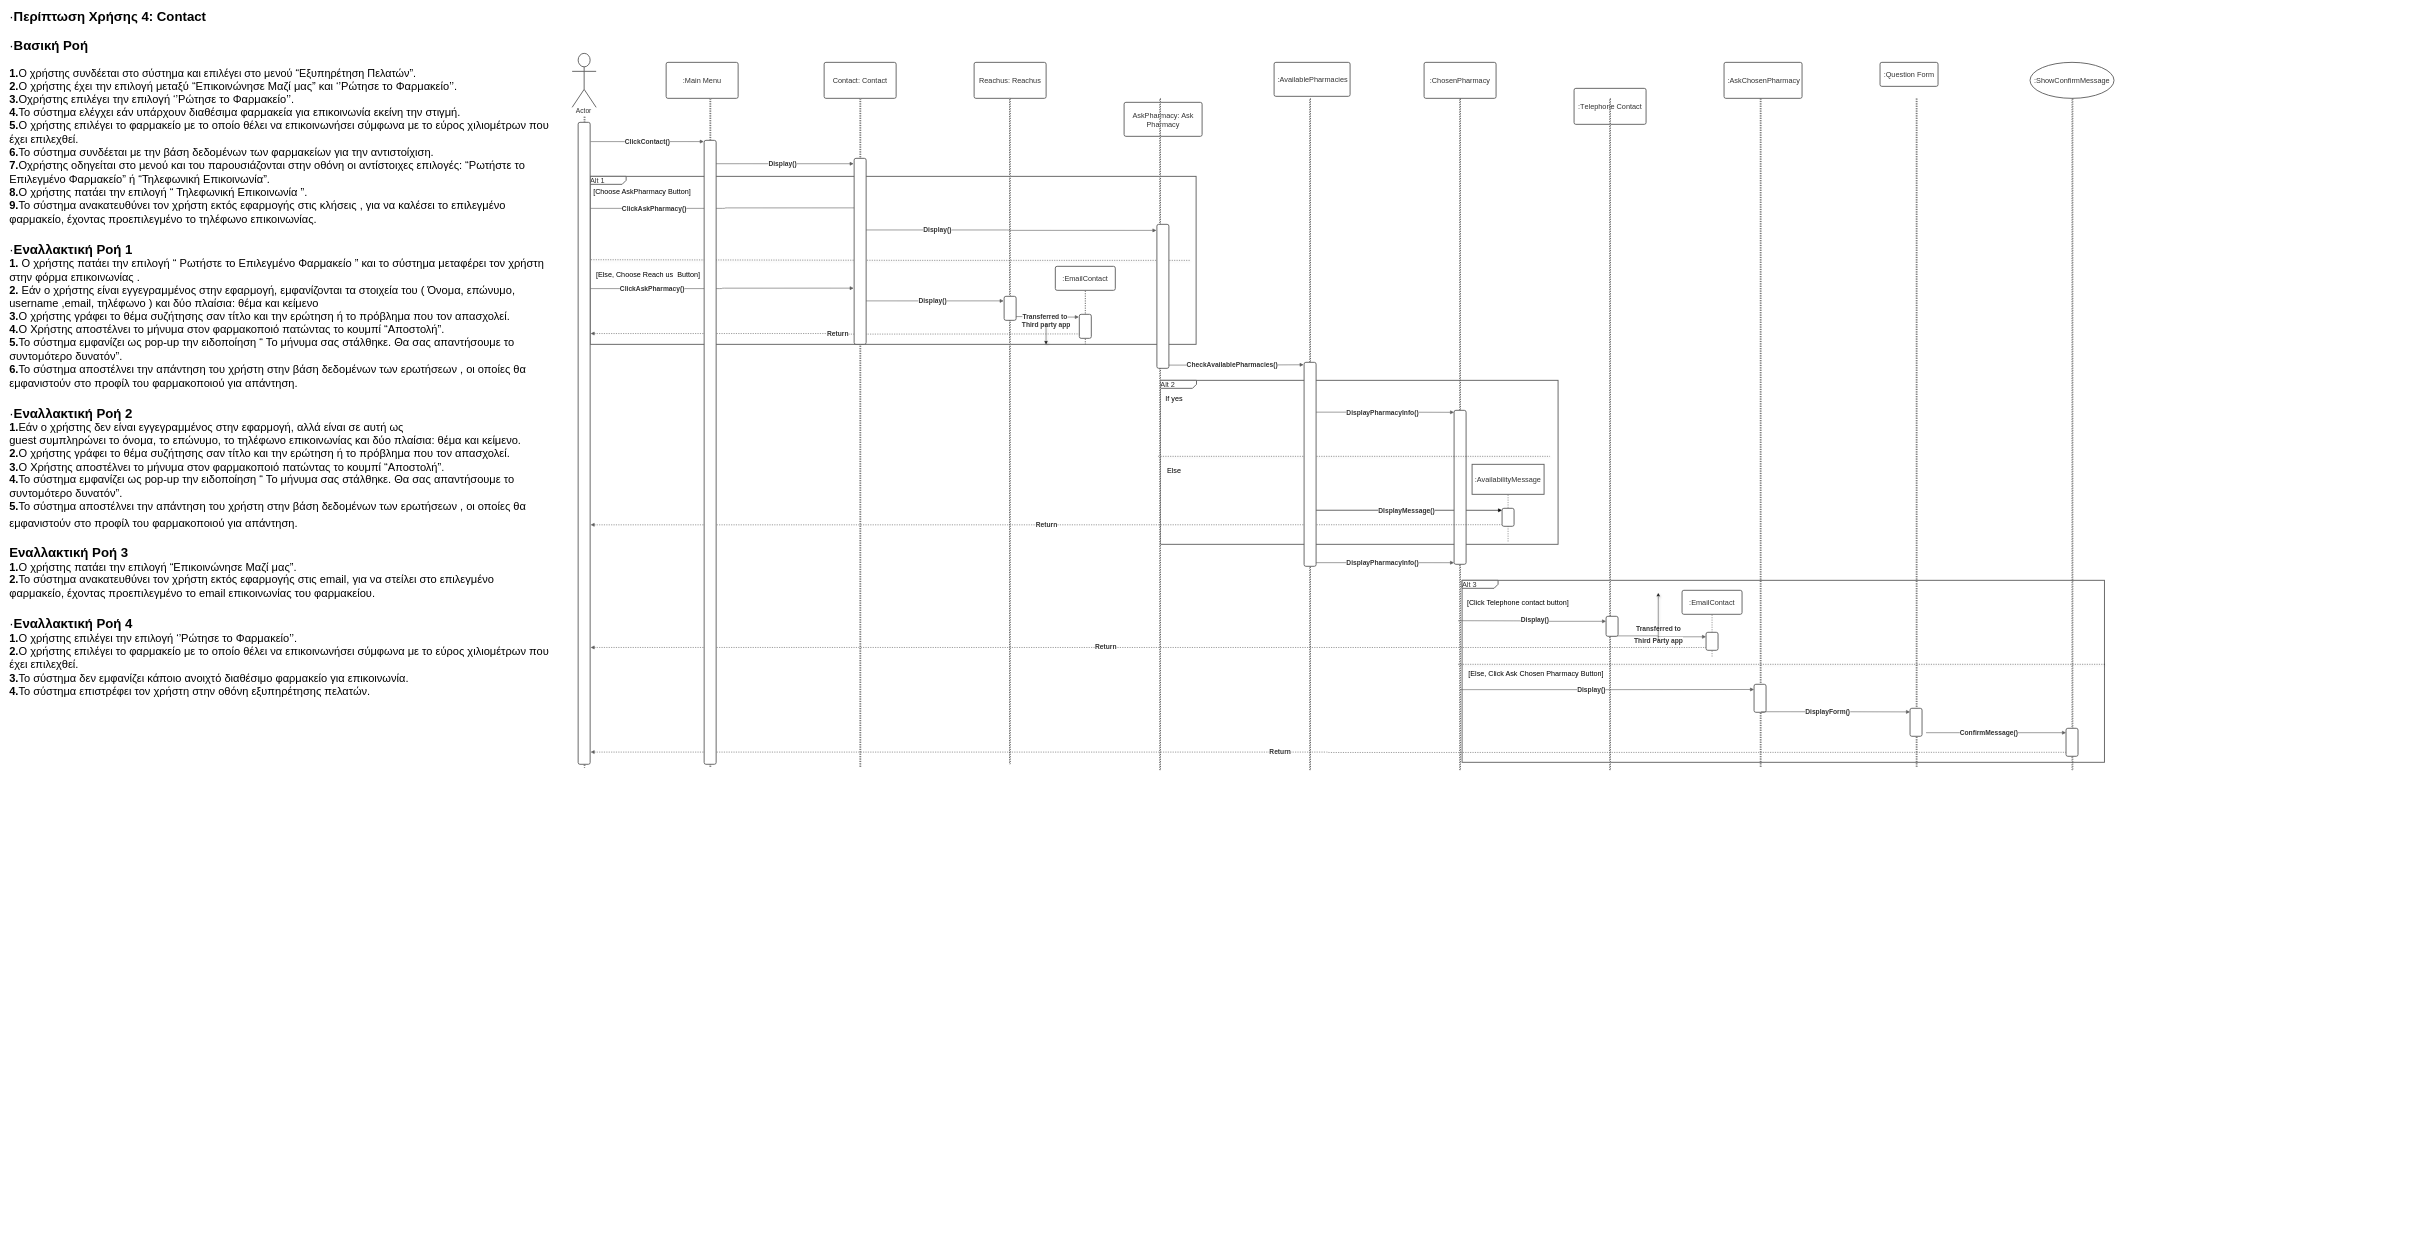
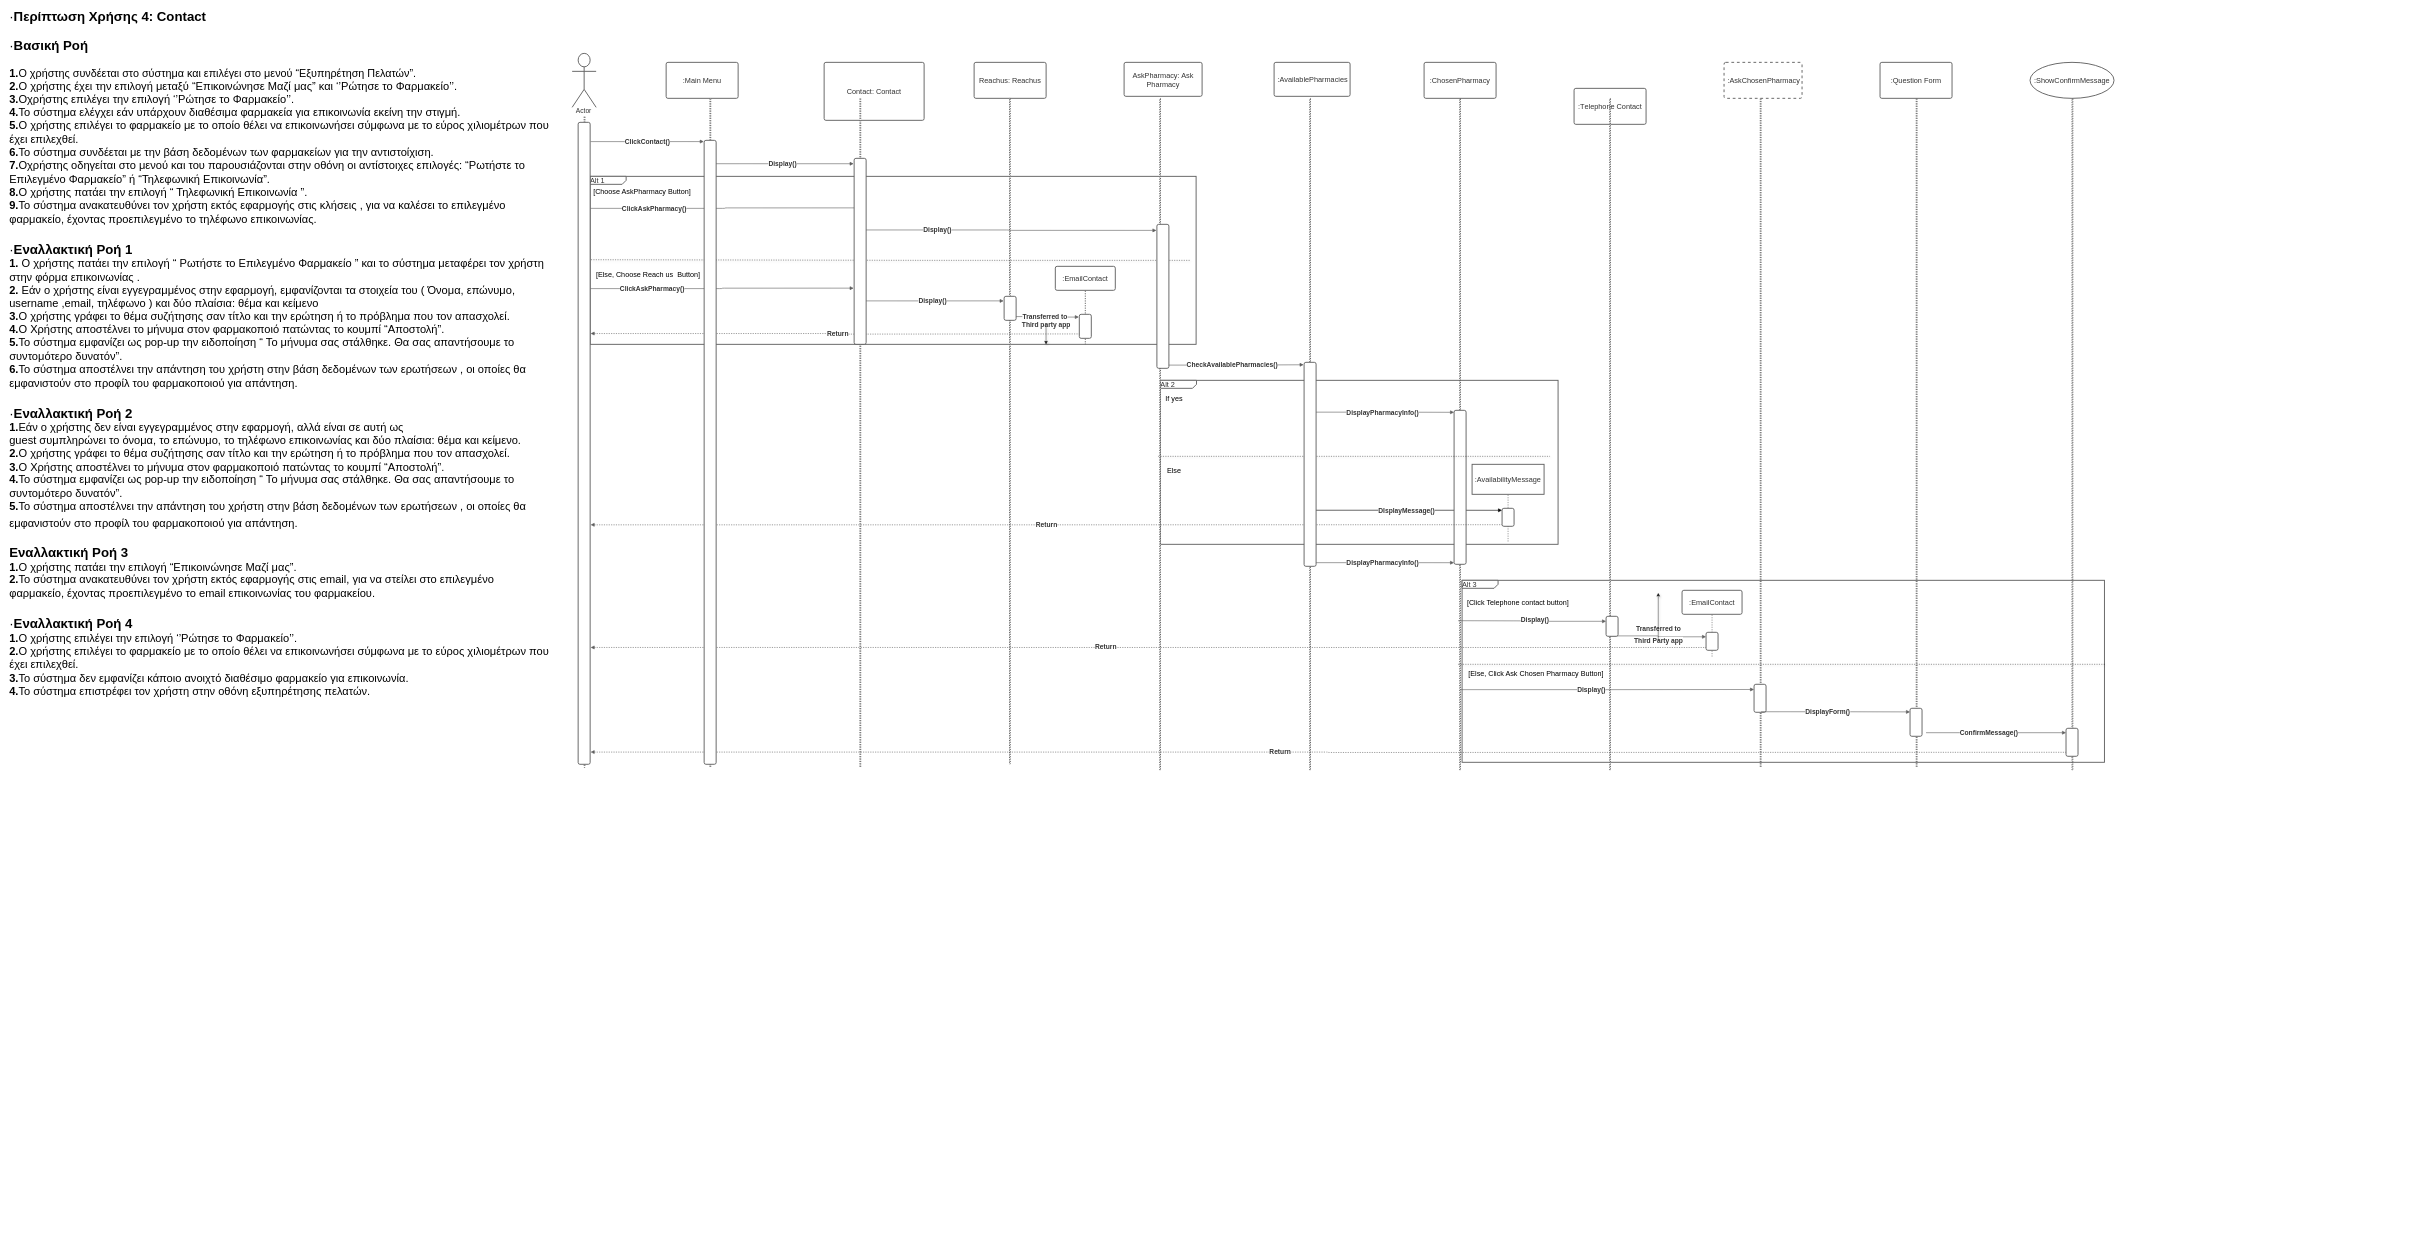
(1909, 74) -> (1916, 80)
(860, 80) -> (874, 91)
(1763, 80) -> (1763, 80)
(1163, 119) -> (1163, 79)
